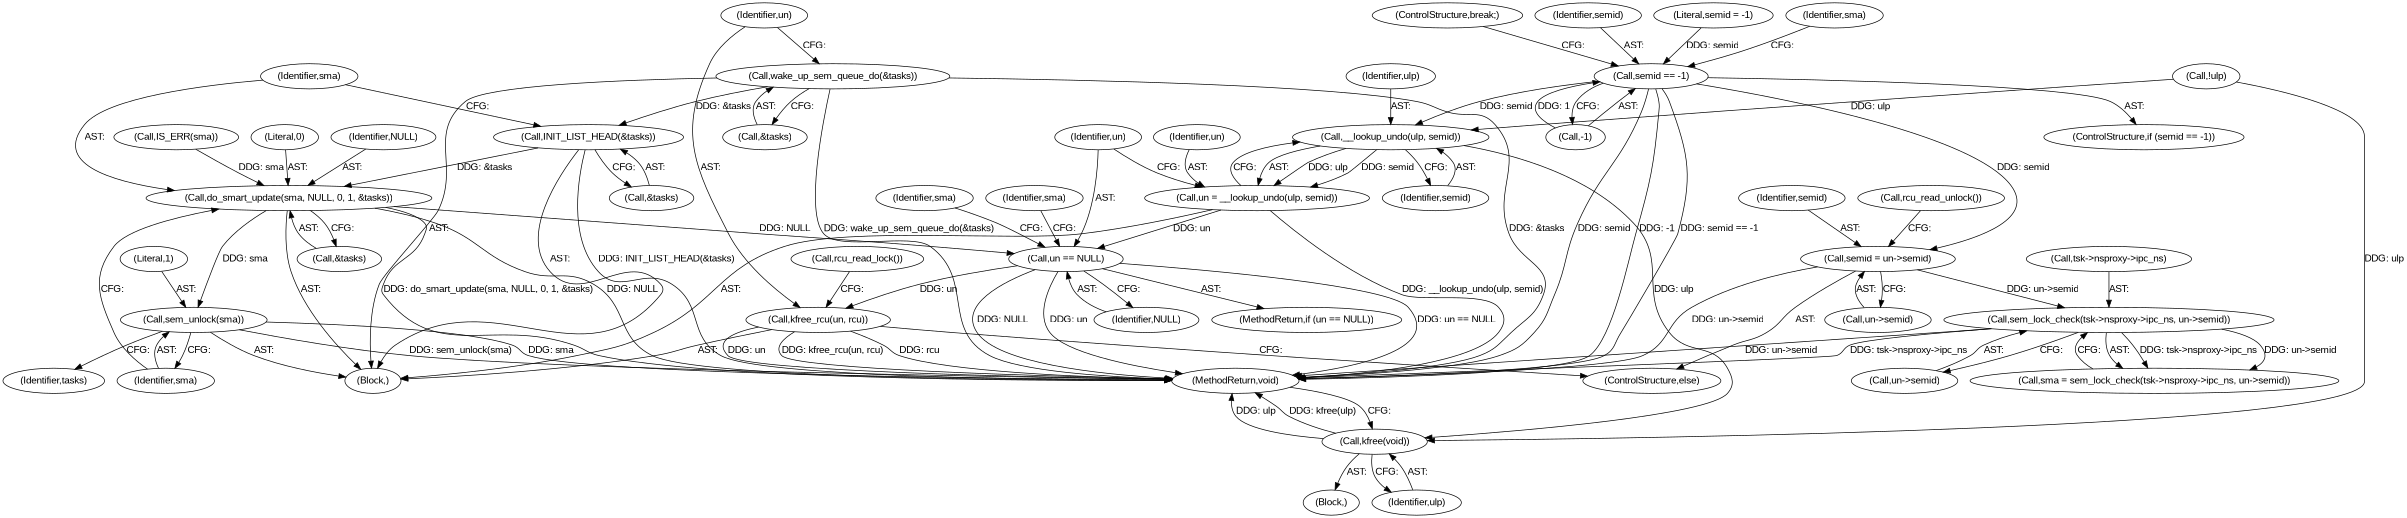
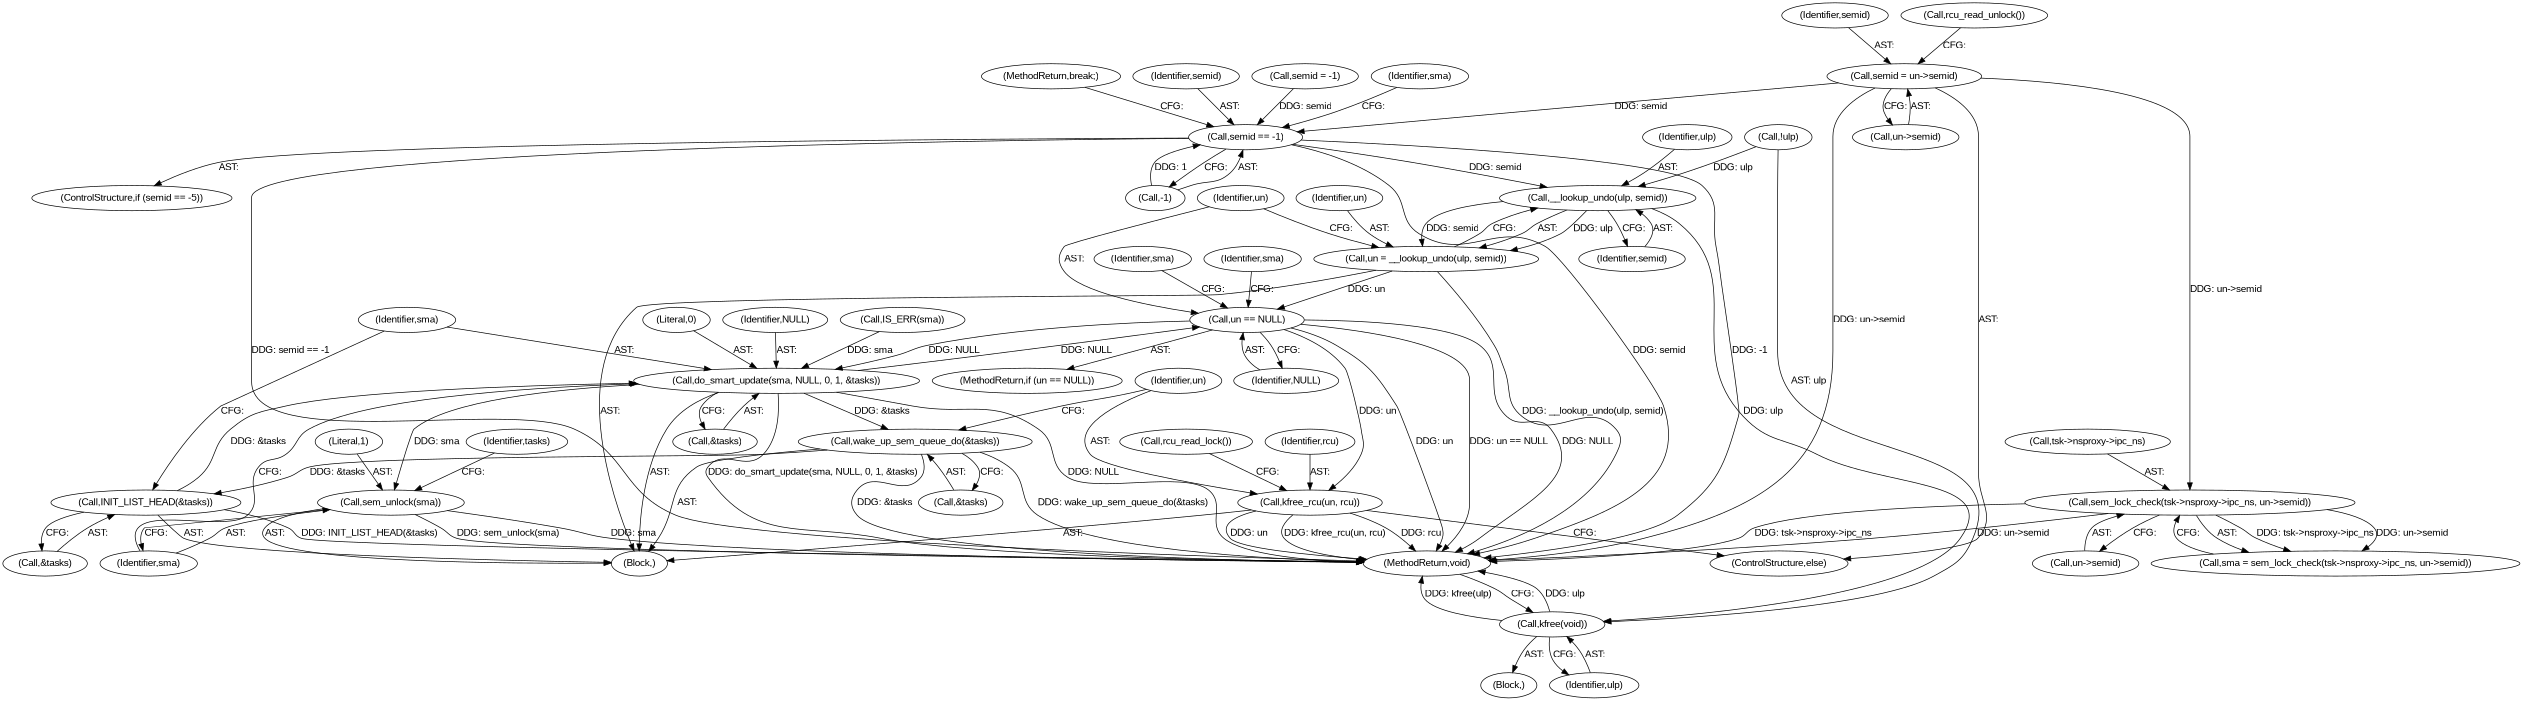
(1447, 15) -> (1051, 76)
(1713, 15) -> (1305, 76)
(1915, 134) -> (1571, 107)
(2144, 137) -> (132, 198)
(2384, 259) -> (1809, 381)
none -> (1014, 332)
(117, 349) -> (458, 470)
none -> (843, 410)
none -> (1310, 442)
